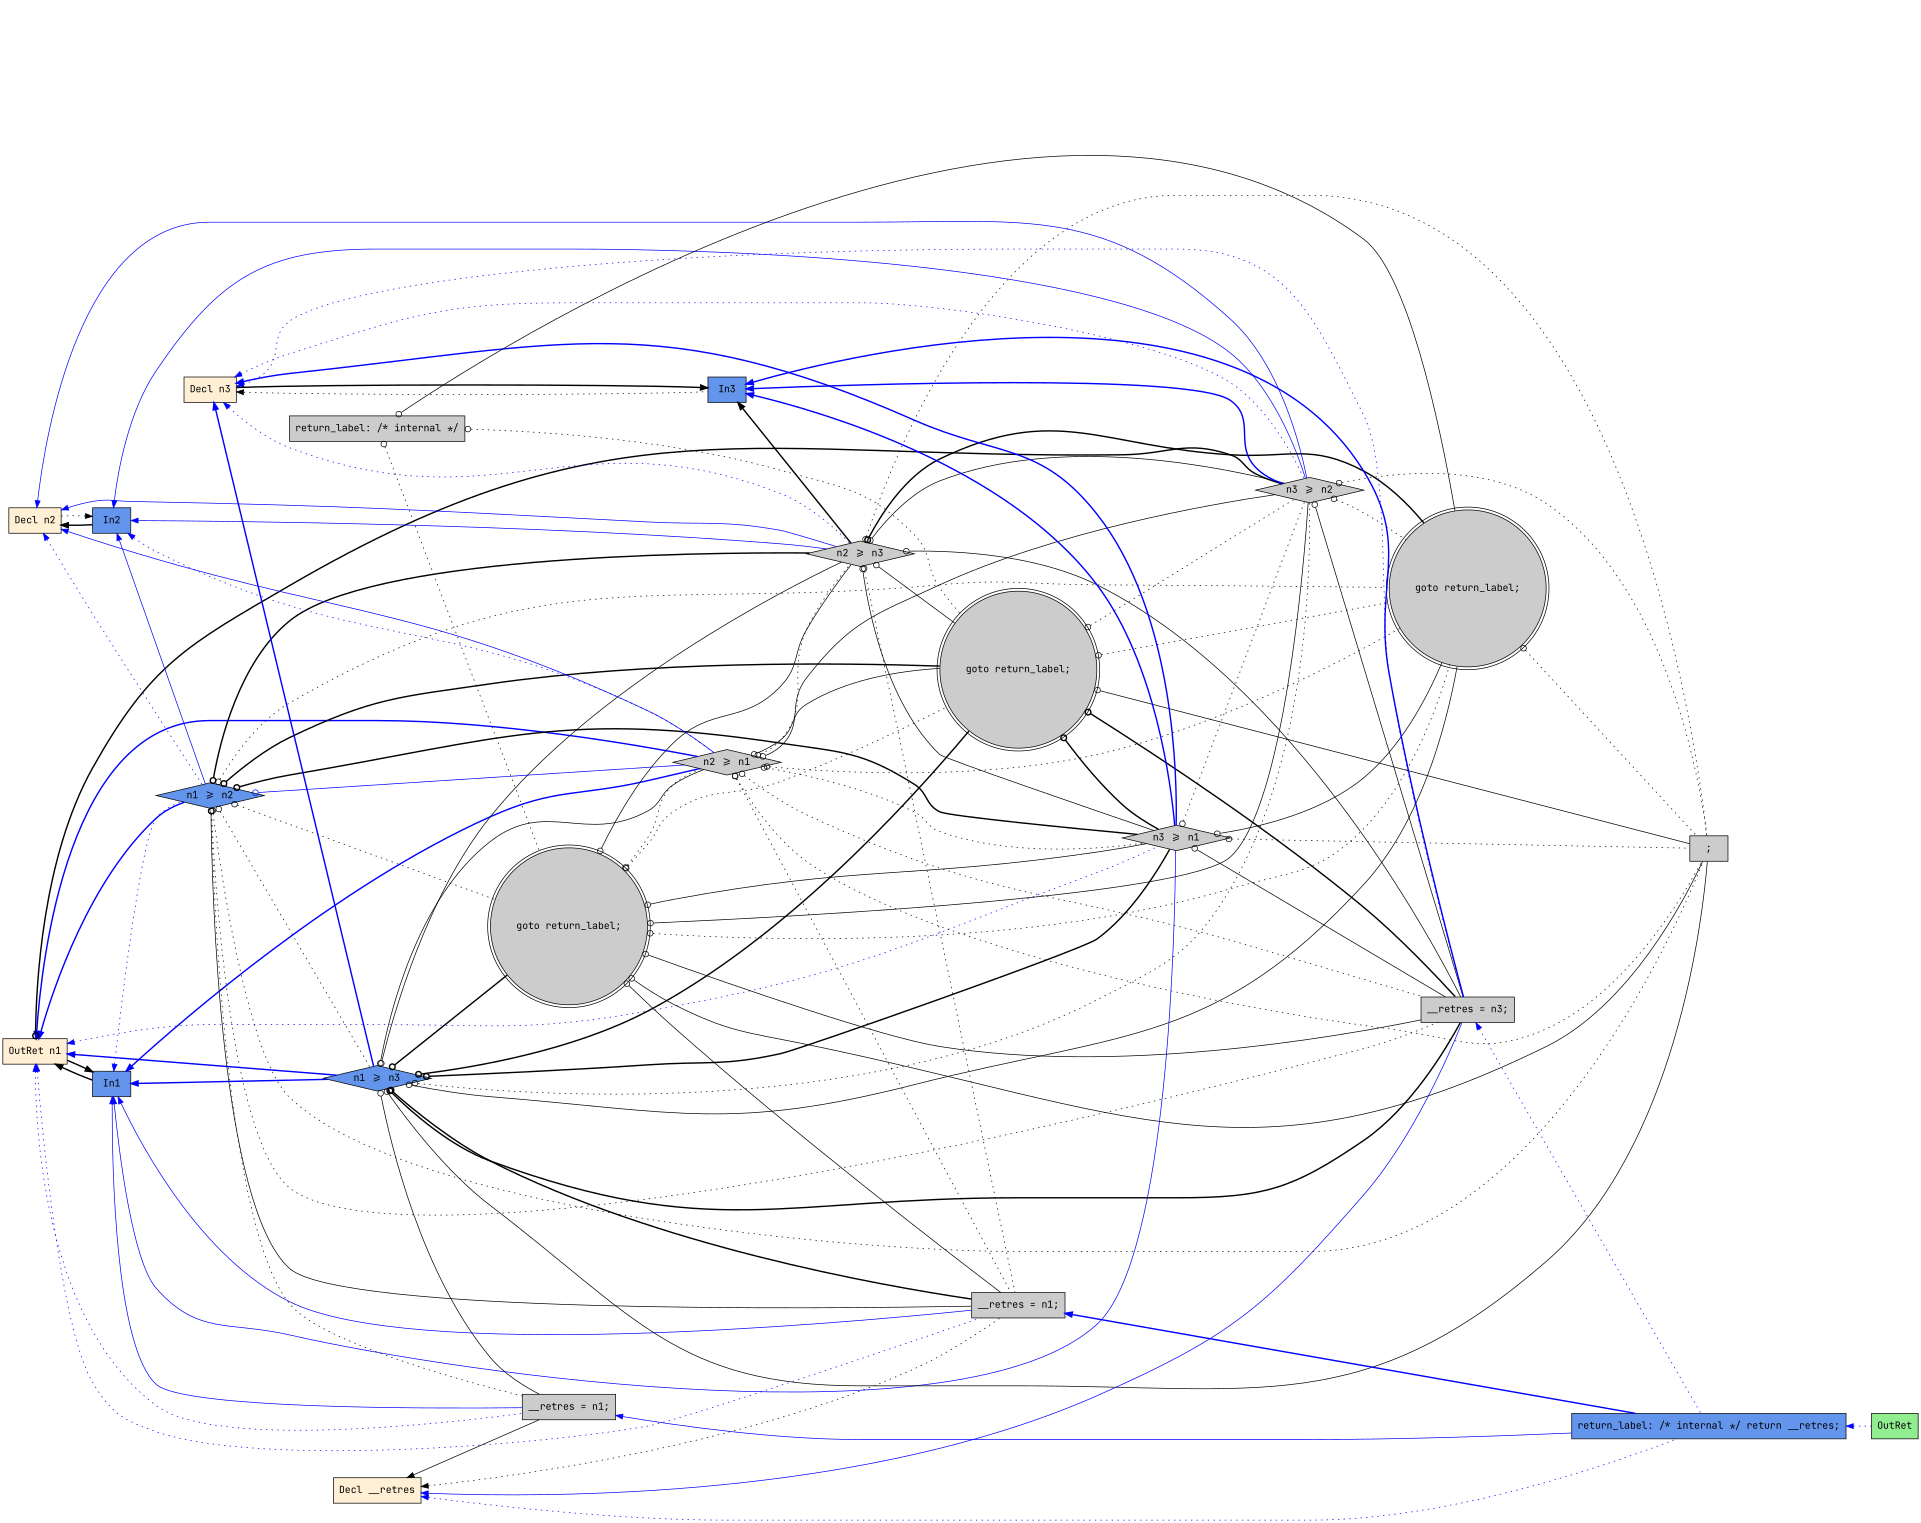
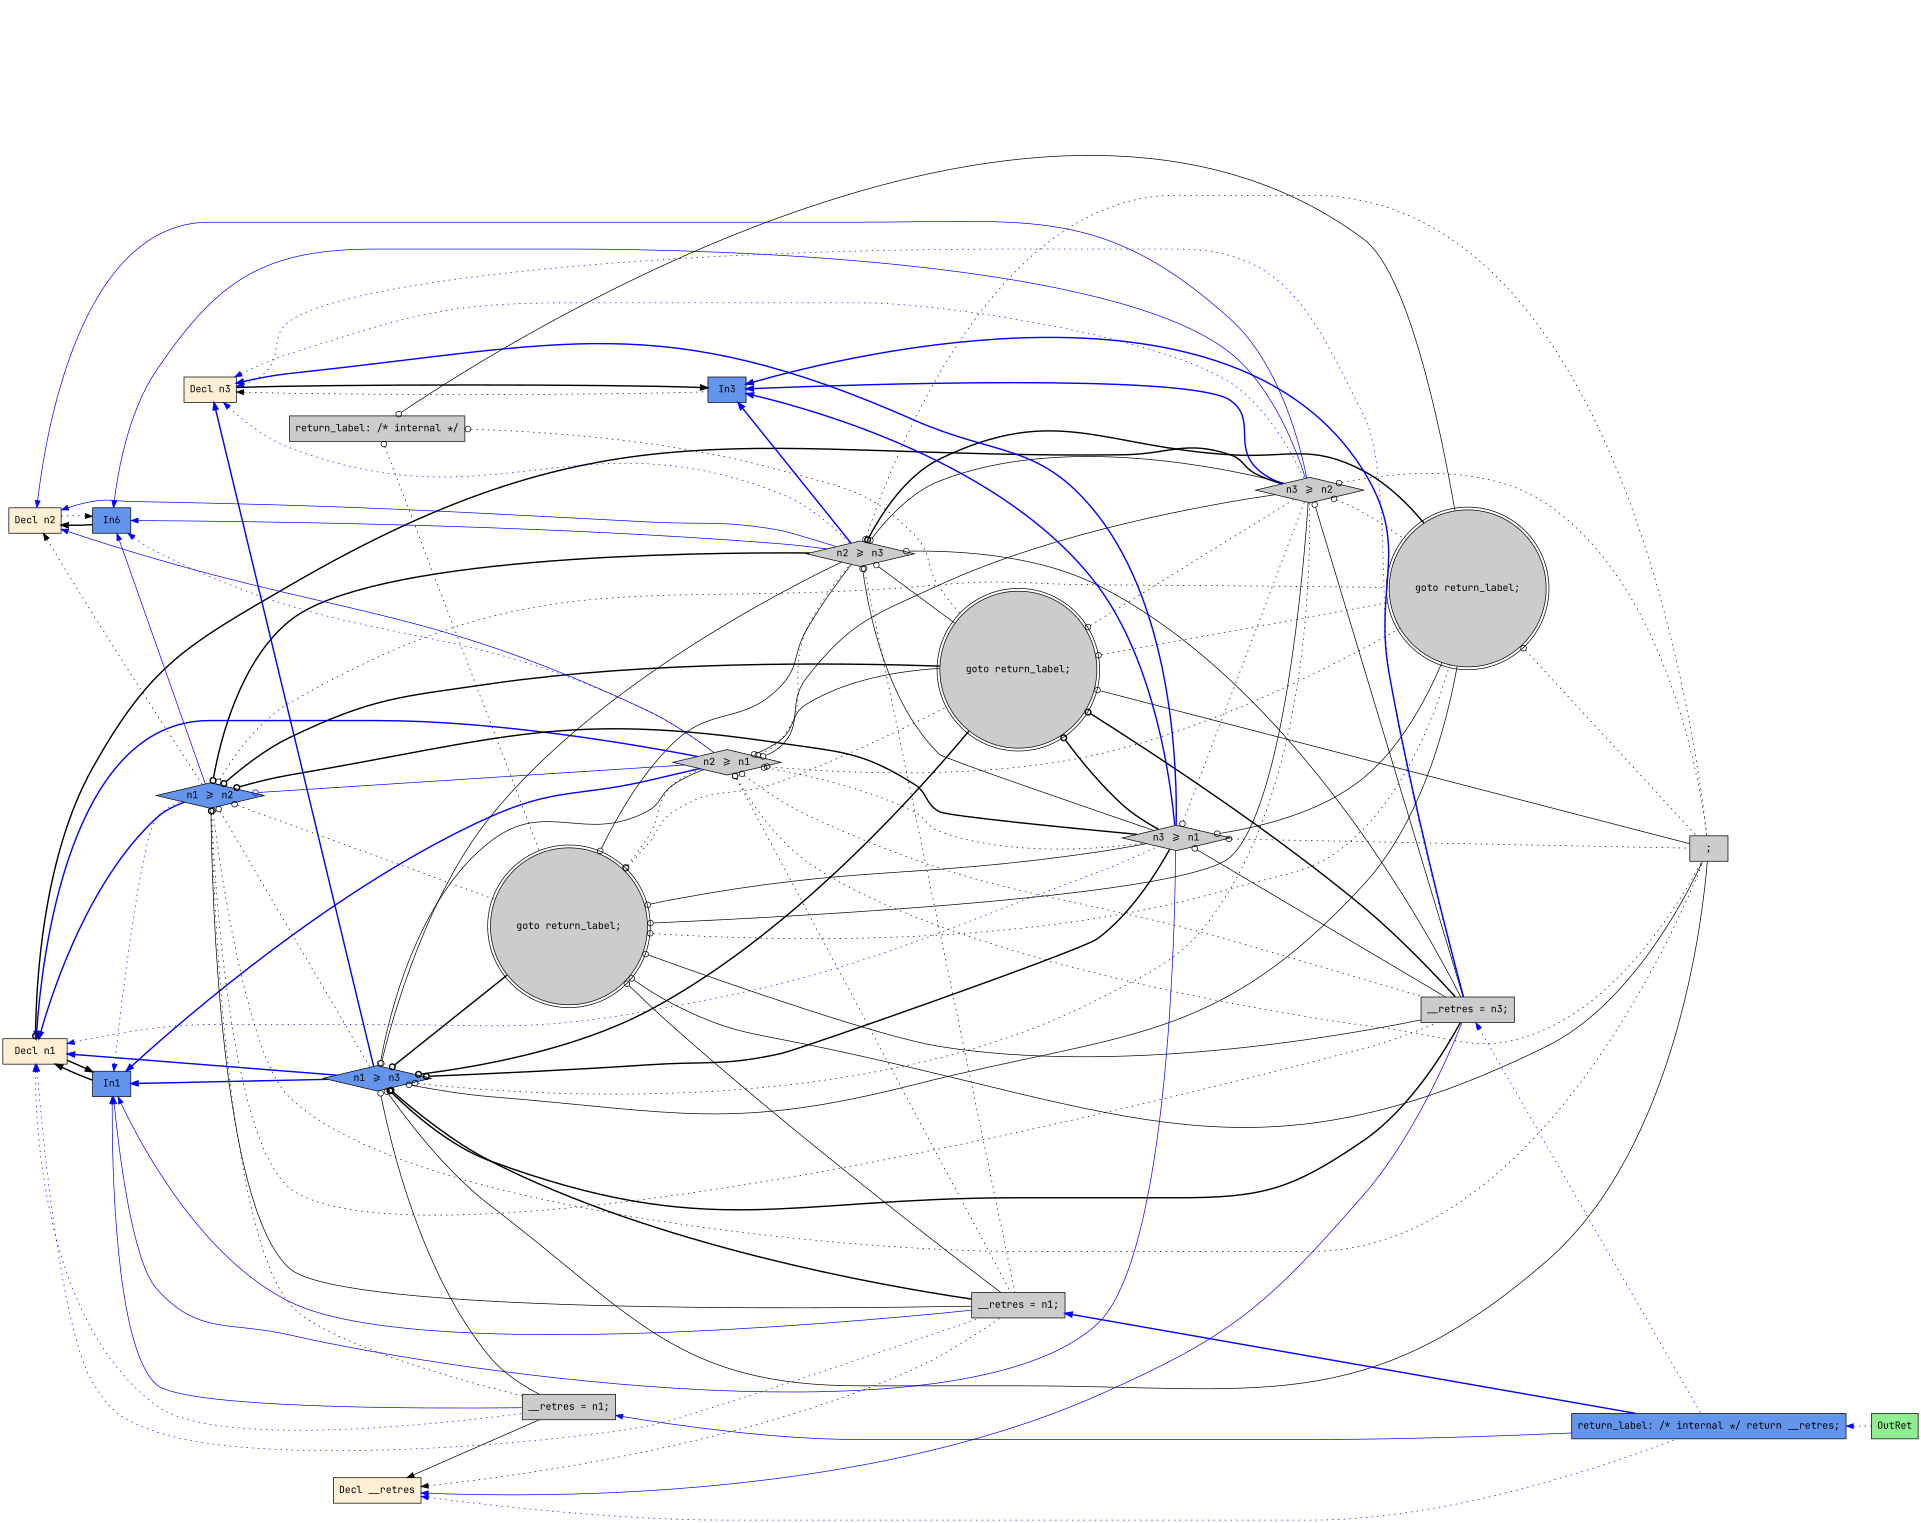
(802, 482) -> (802, 482)
(112, 521) -> (112, 521)
(124, 663) -> (124, 663)
(35, 1051) -> (35, 1051)
